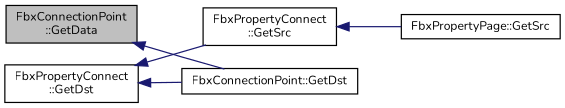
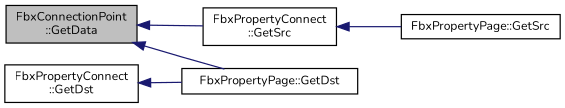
(187, 50) -> (176, 26)
(270, 81) -> (270, 81)
